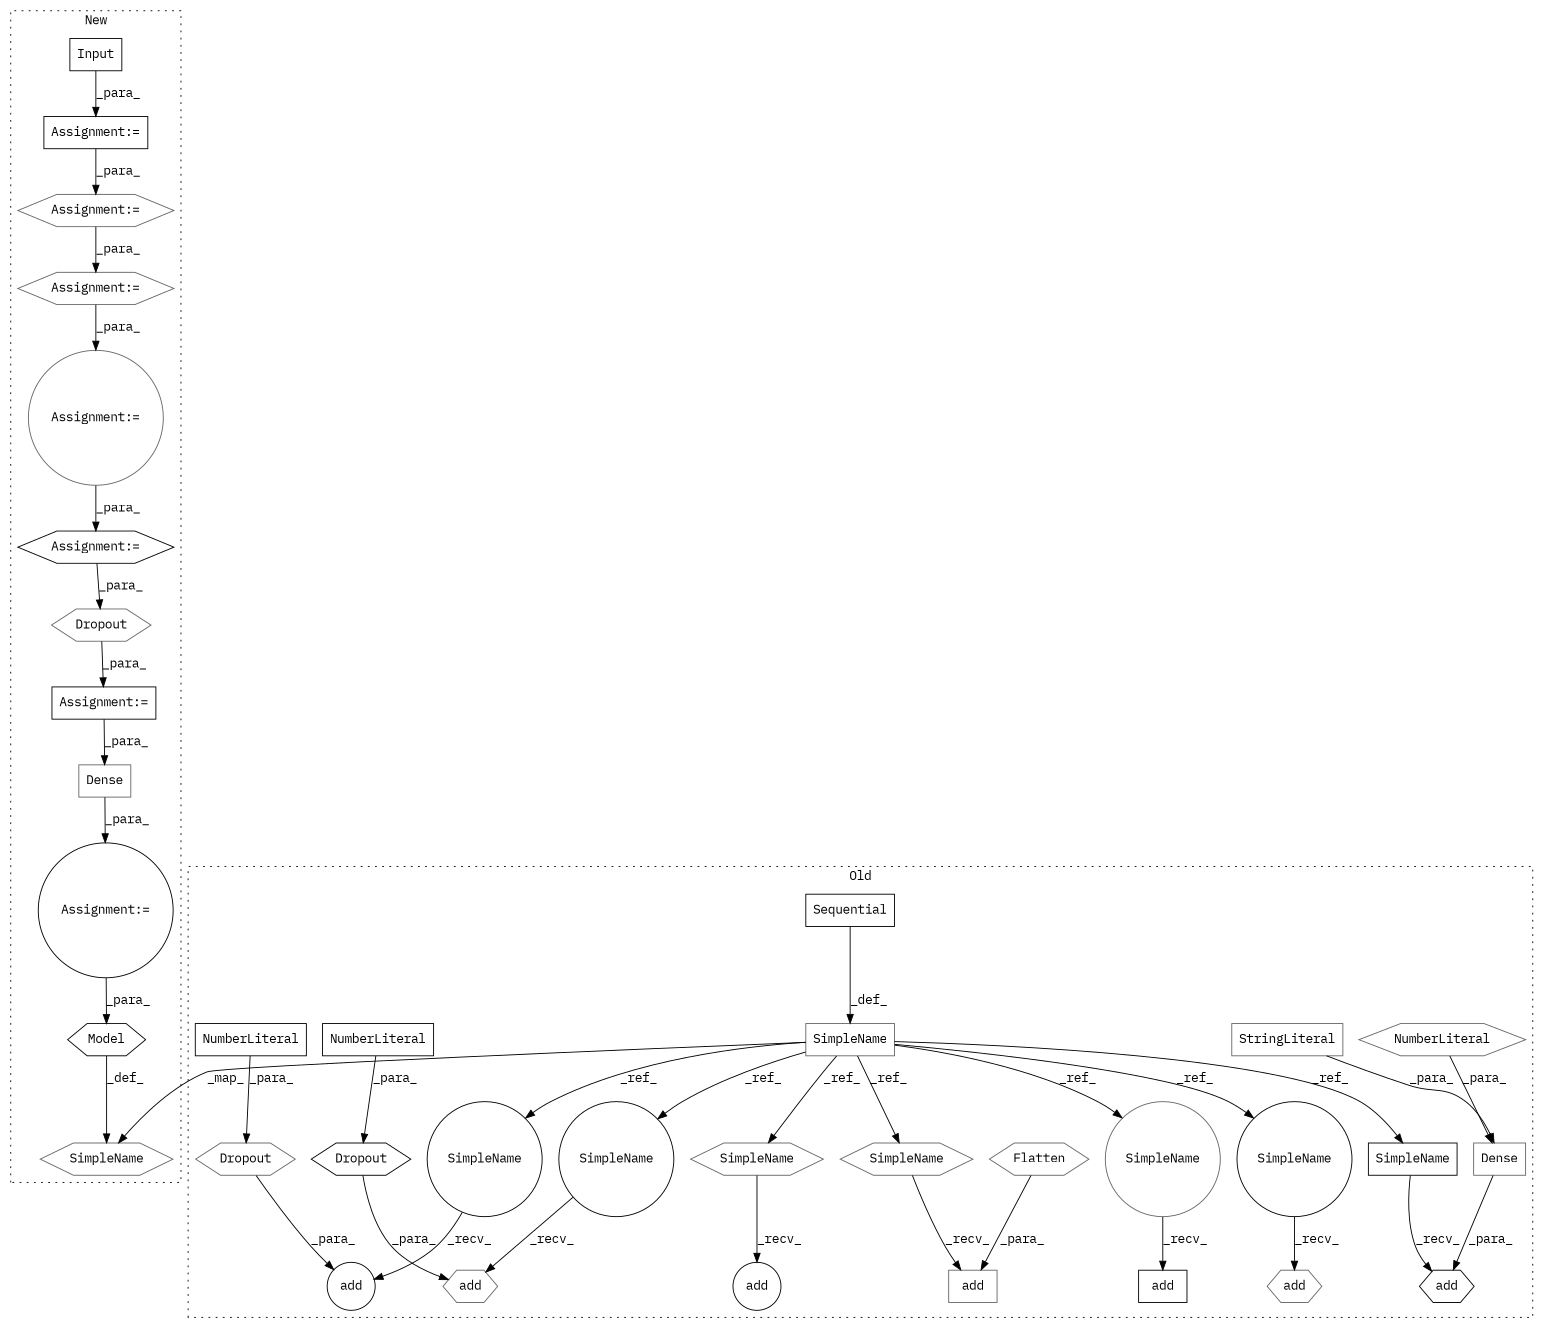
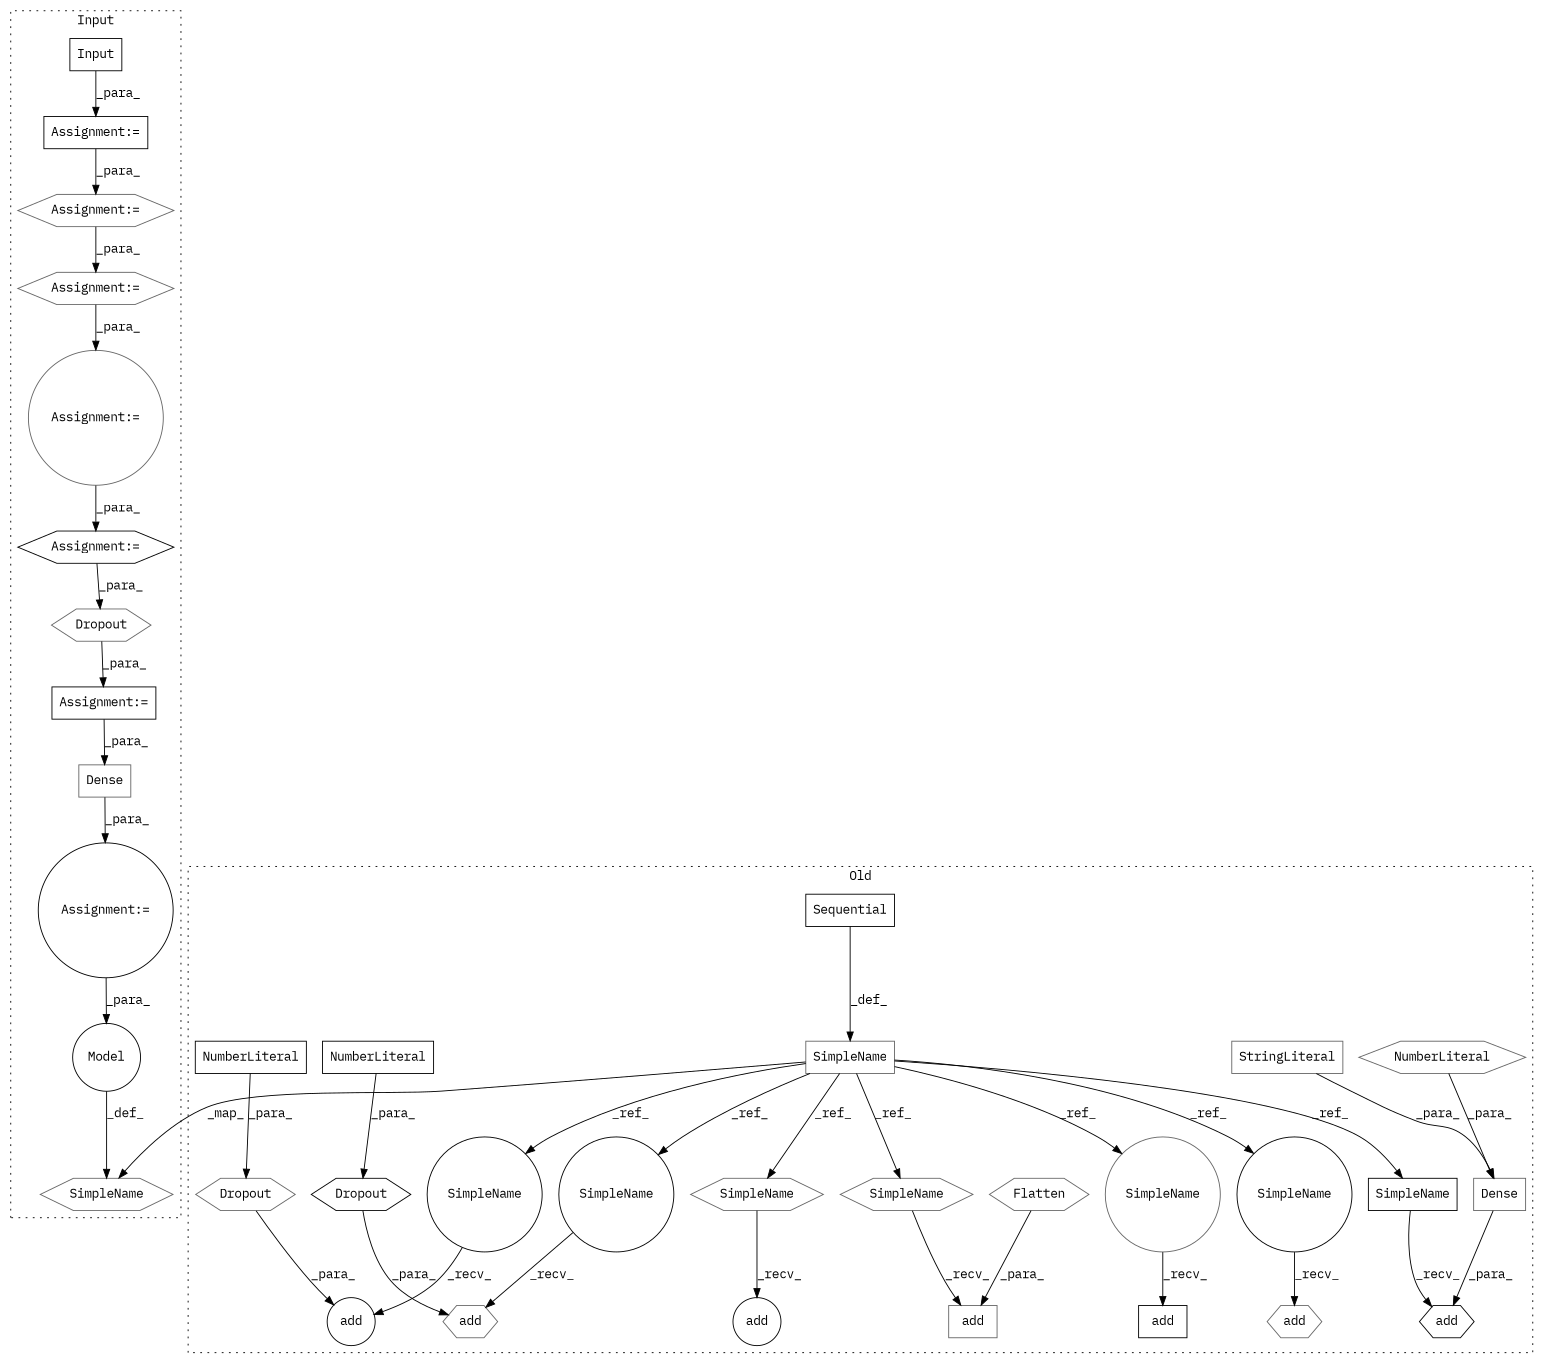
(96, 21) -> (96, 21)
(107, 1040) -> (107, 1057)
